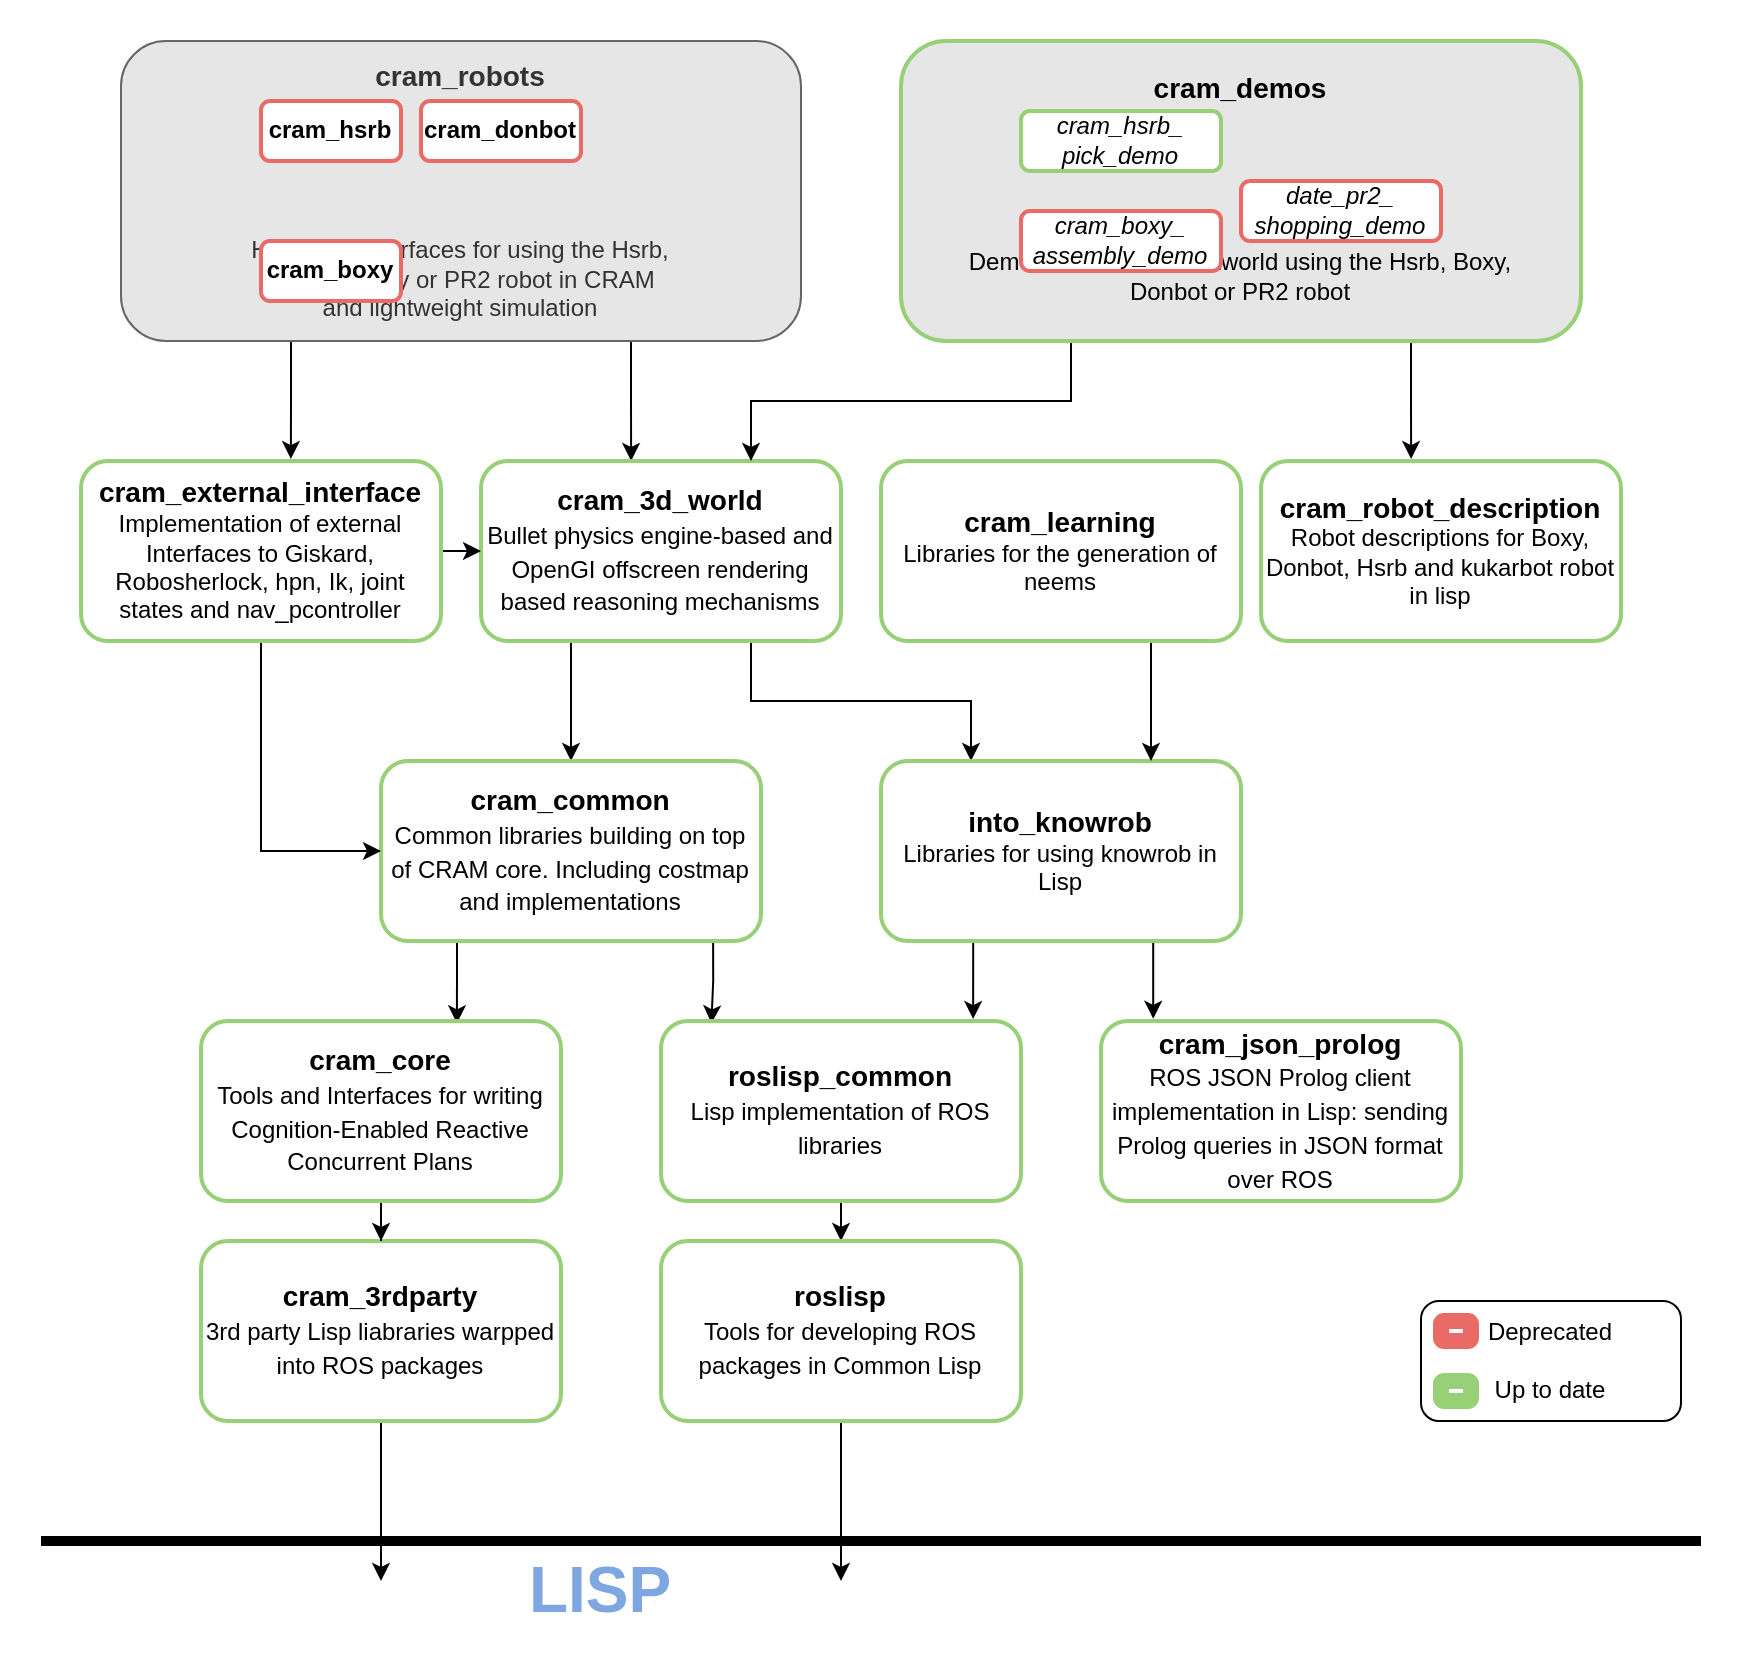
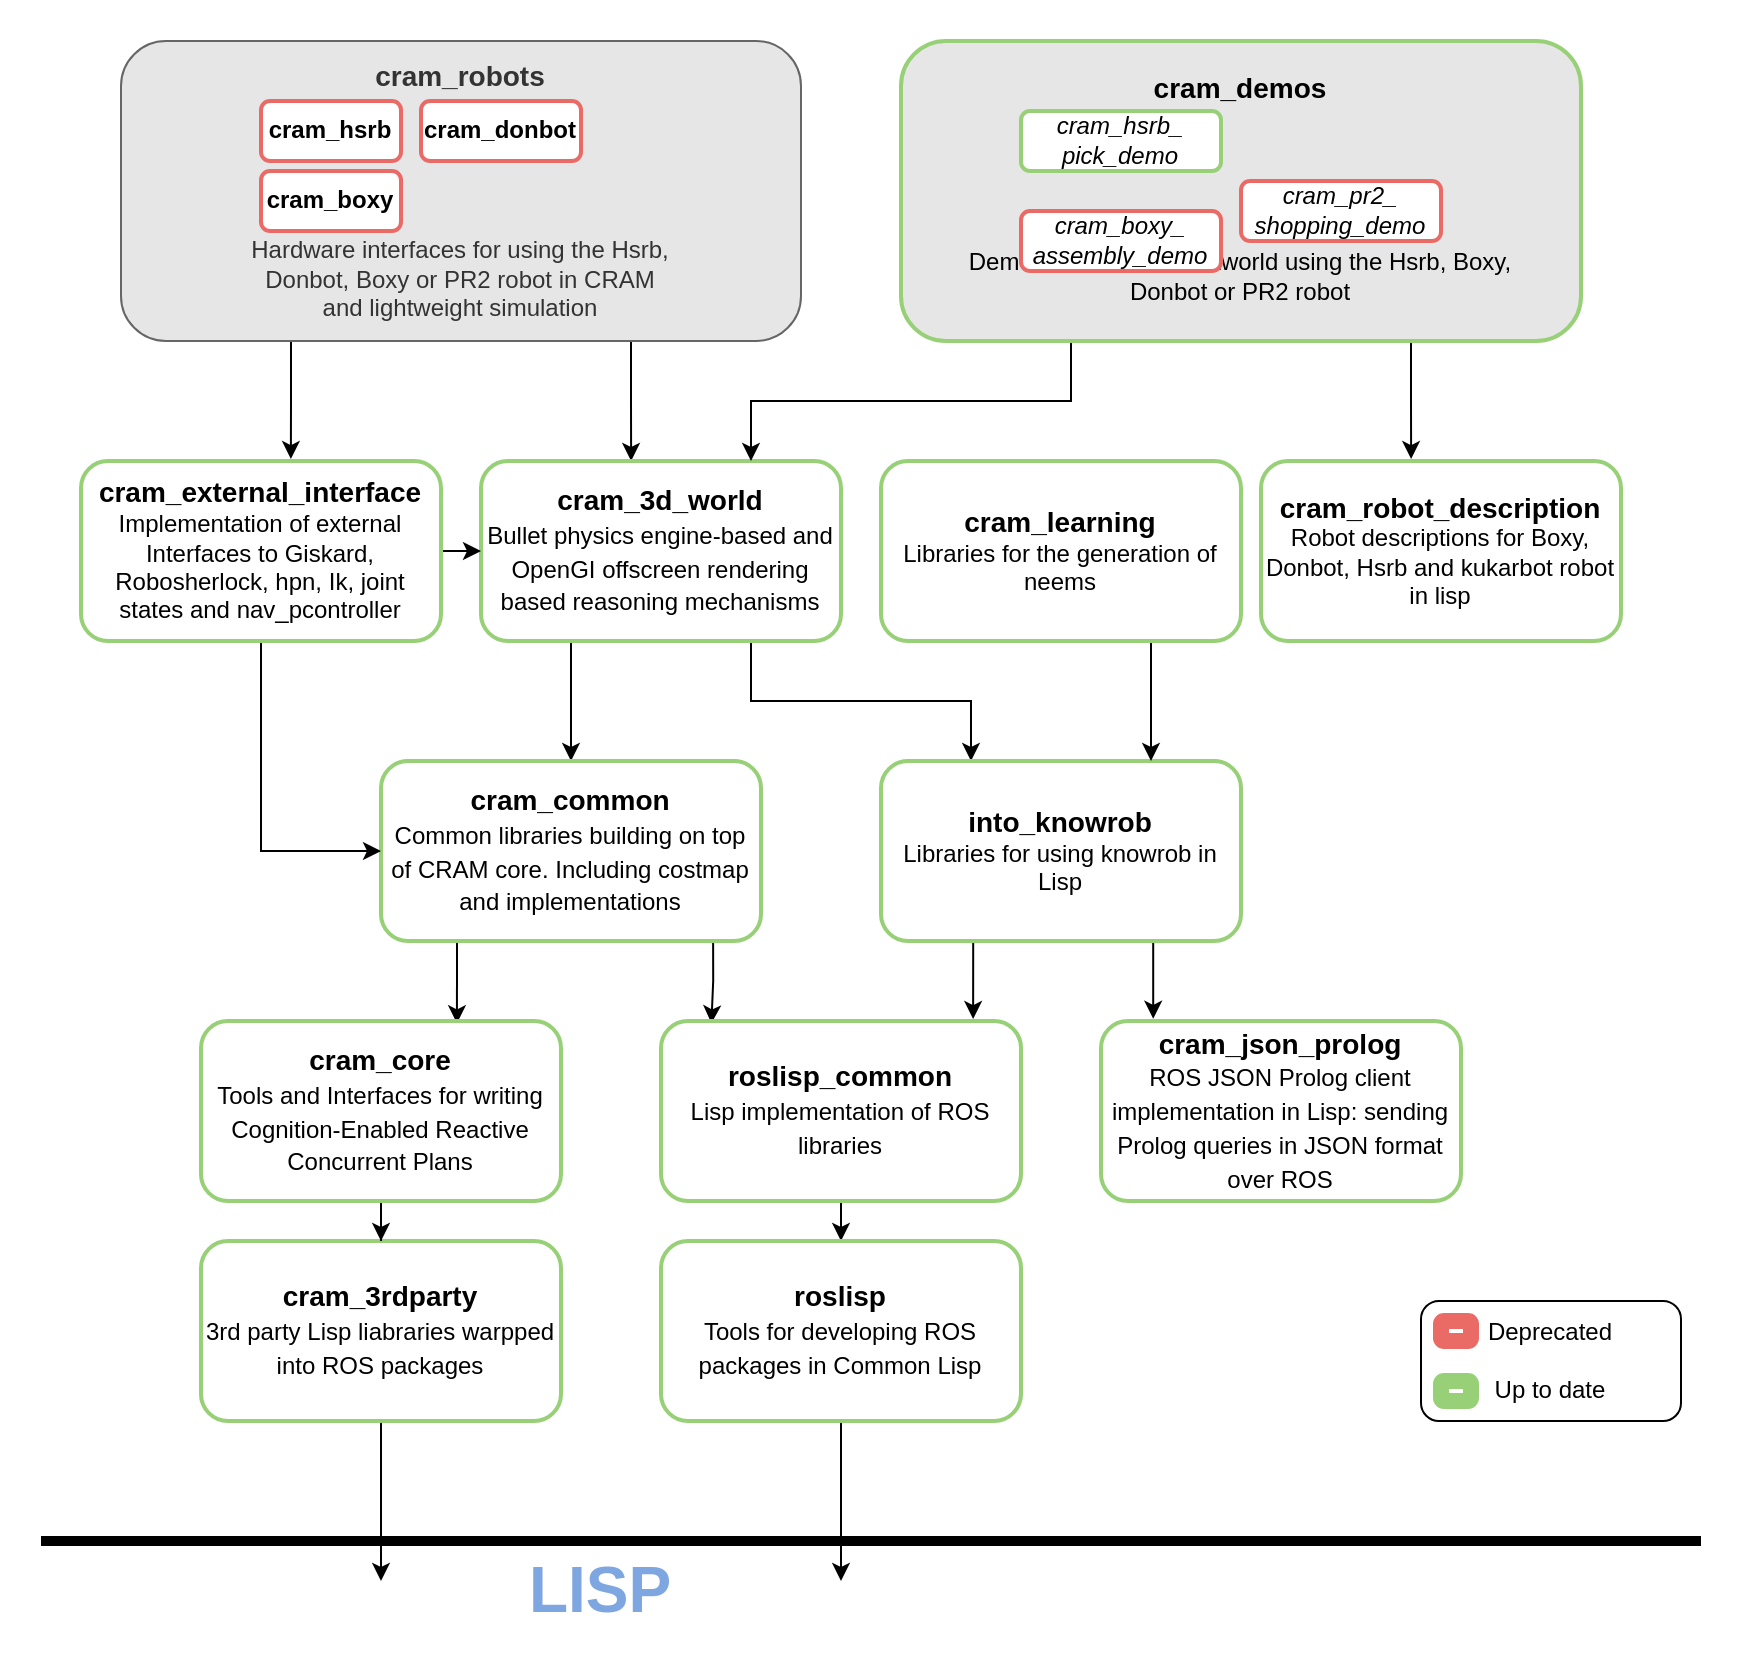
(1341, 211) -> (1341, 211)
(331, 271) -> (331, 201)
